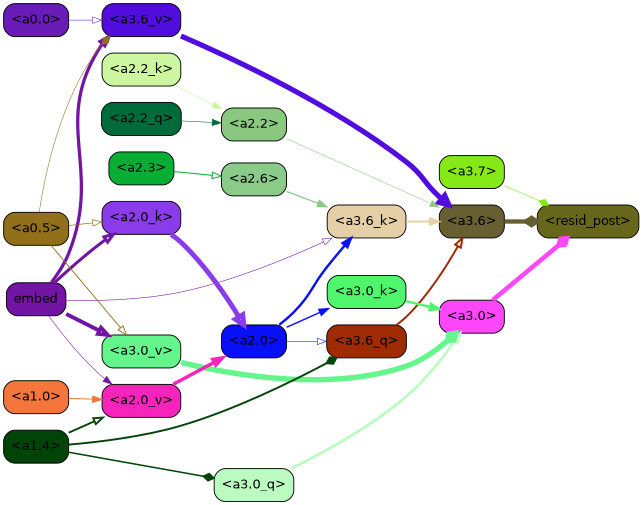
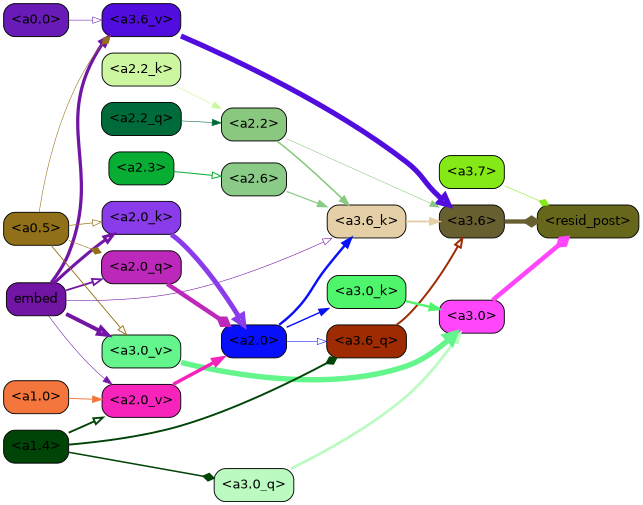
none -> (310, 169)
none -> (141, 267)
(319, 380) -> (319, 380)
